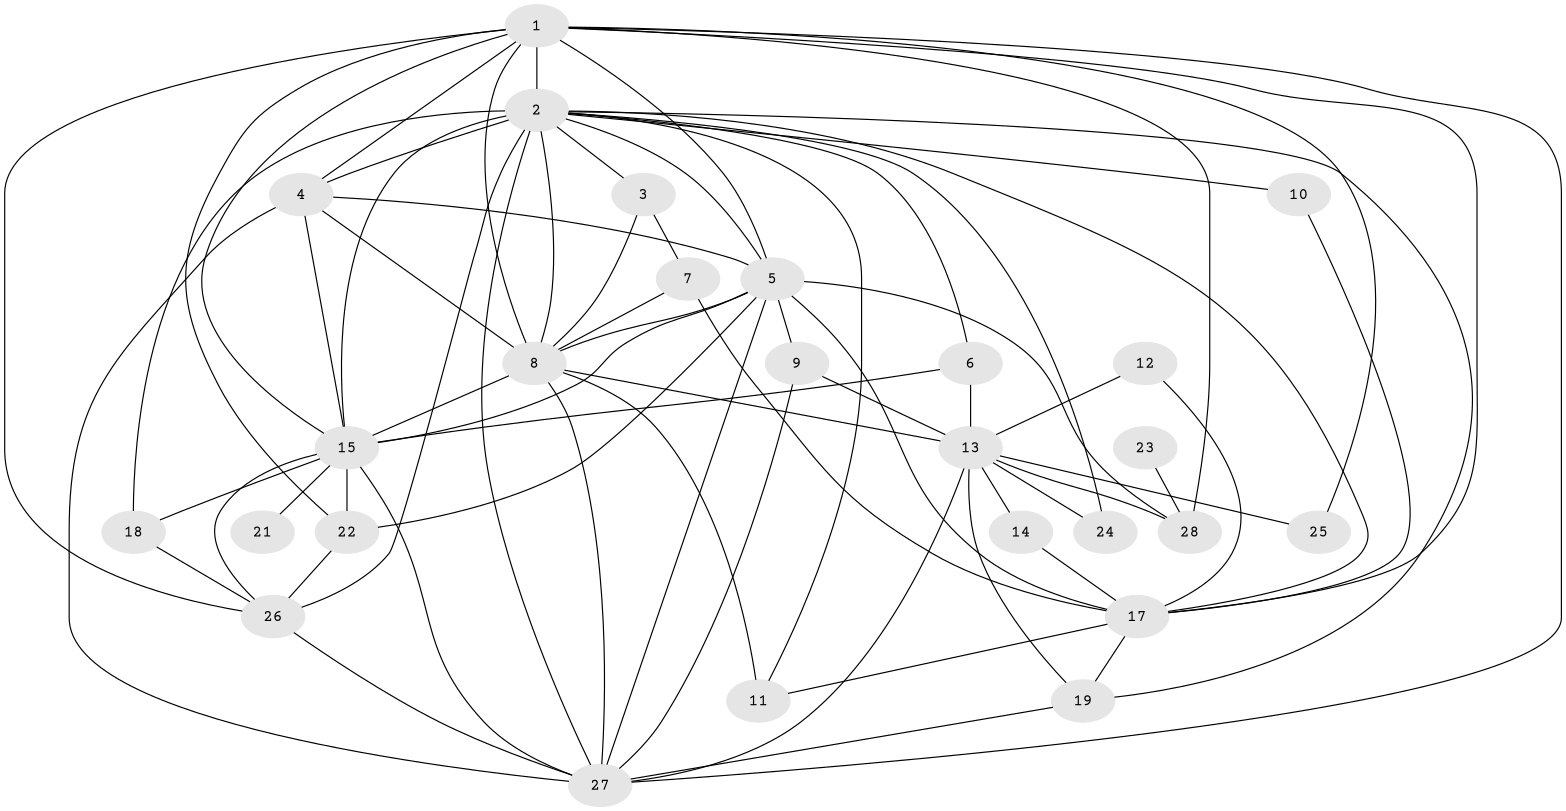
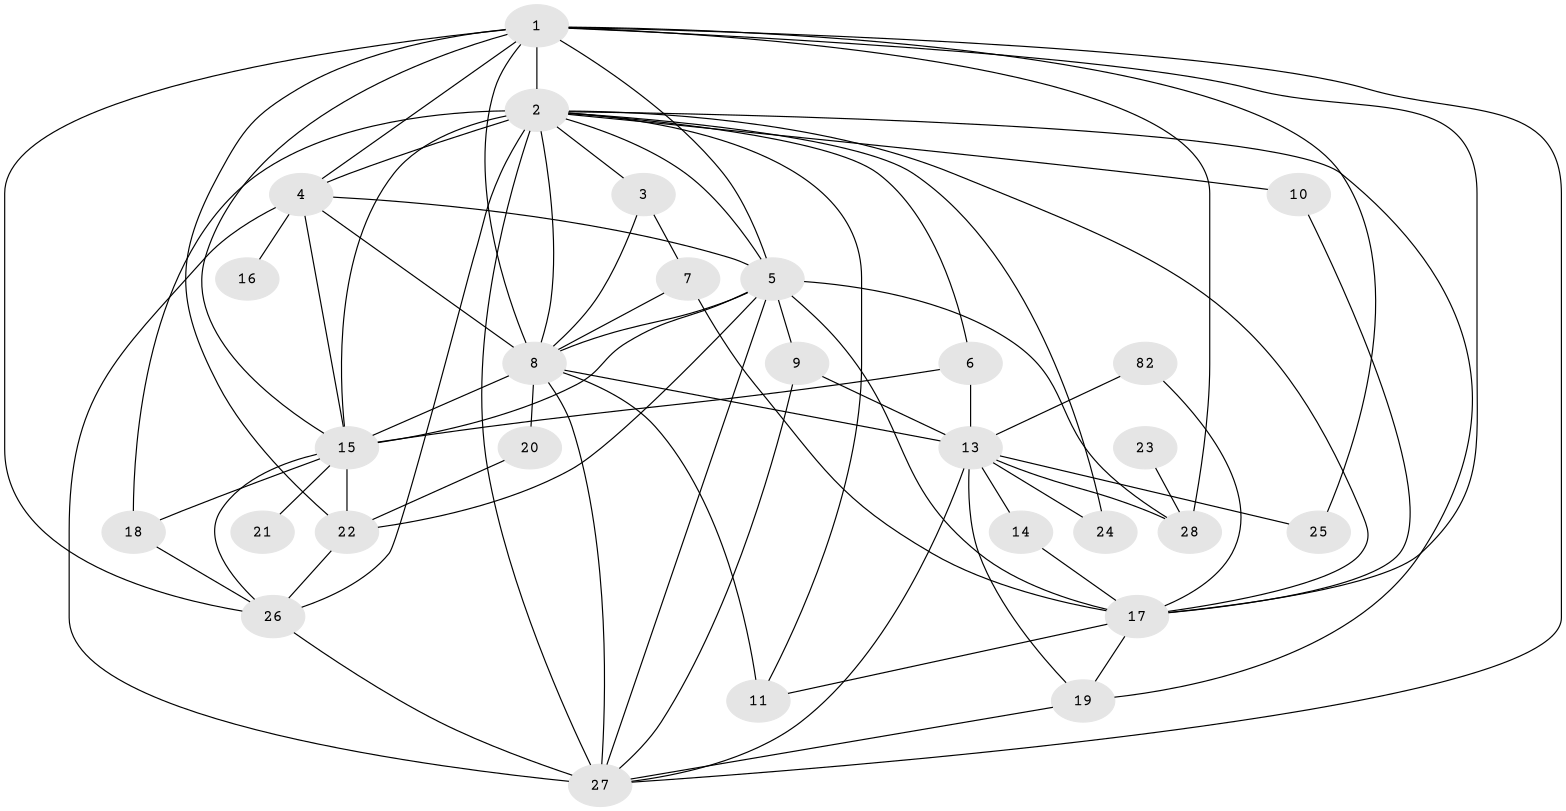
none -> (247, 279)
(1145, 363) -> (1145, 363)
none -> (530, 448)
(436, 645) -> none
